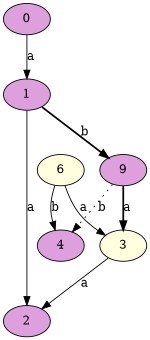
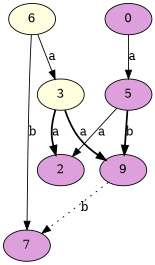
(27, 95) -> (128, 95)
(123, 204) -> (77, 136)
(61, 246) -> (27, 246)
(79, 281) -> (52, 128)
